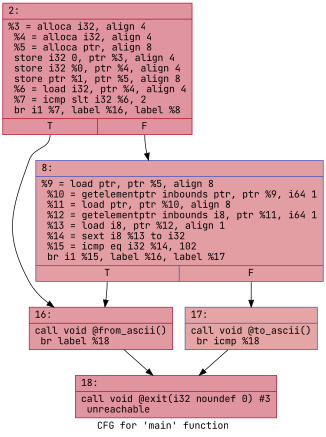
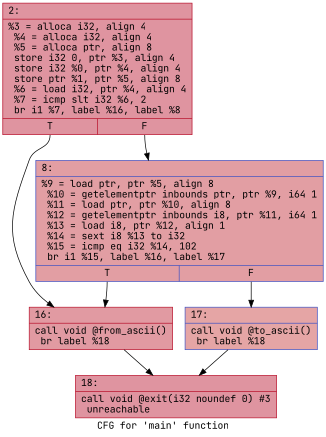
(225, 341) -> (228, 341)
